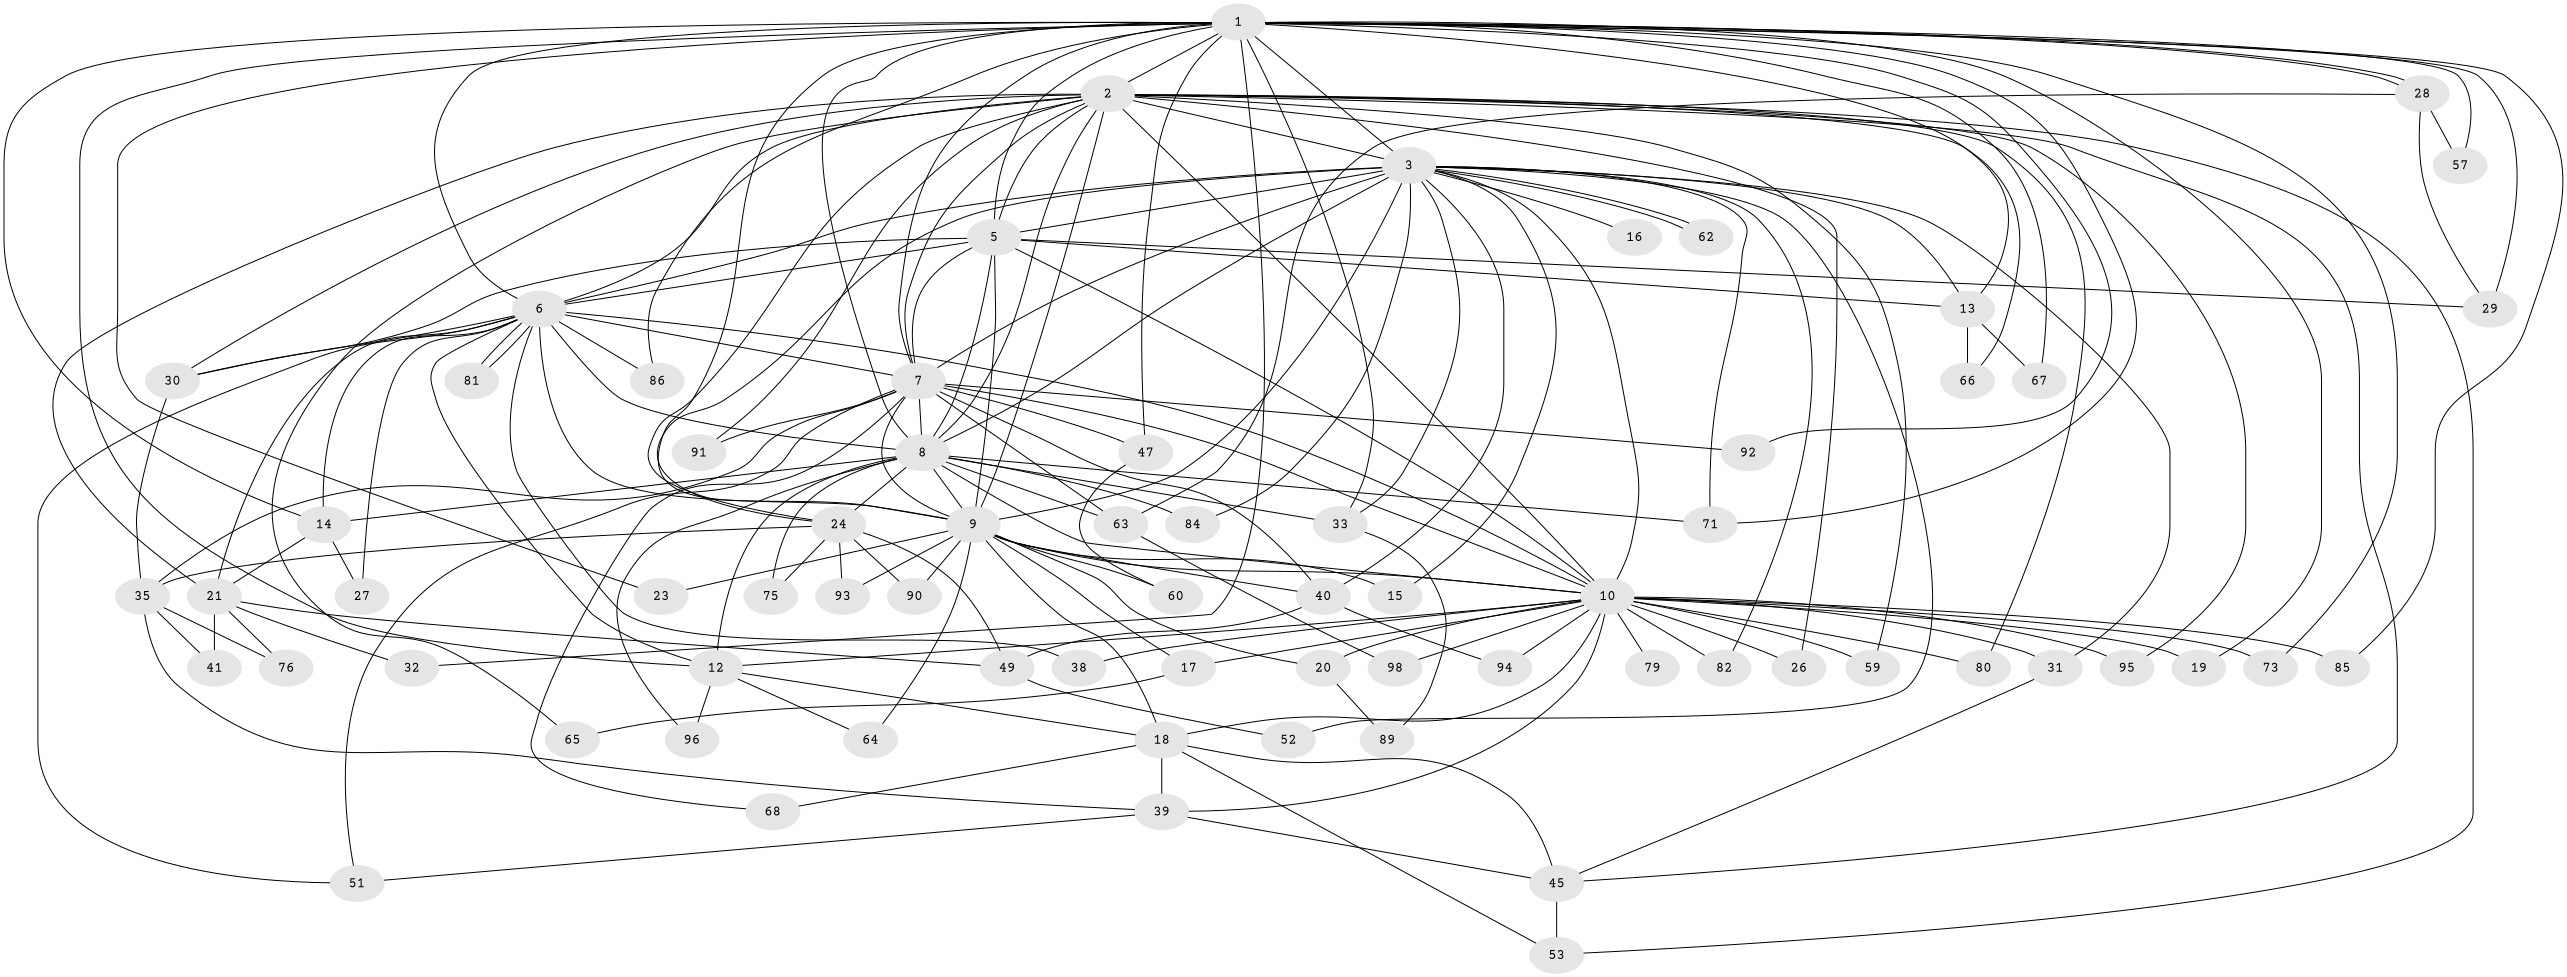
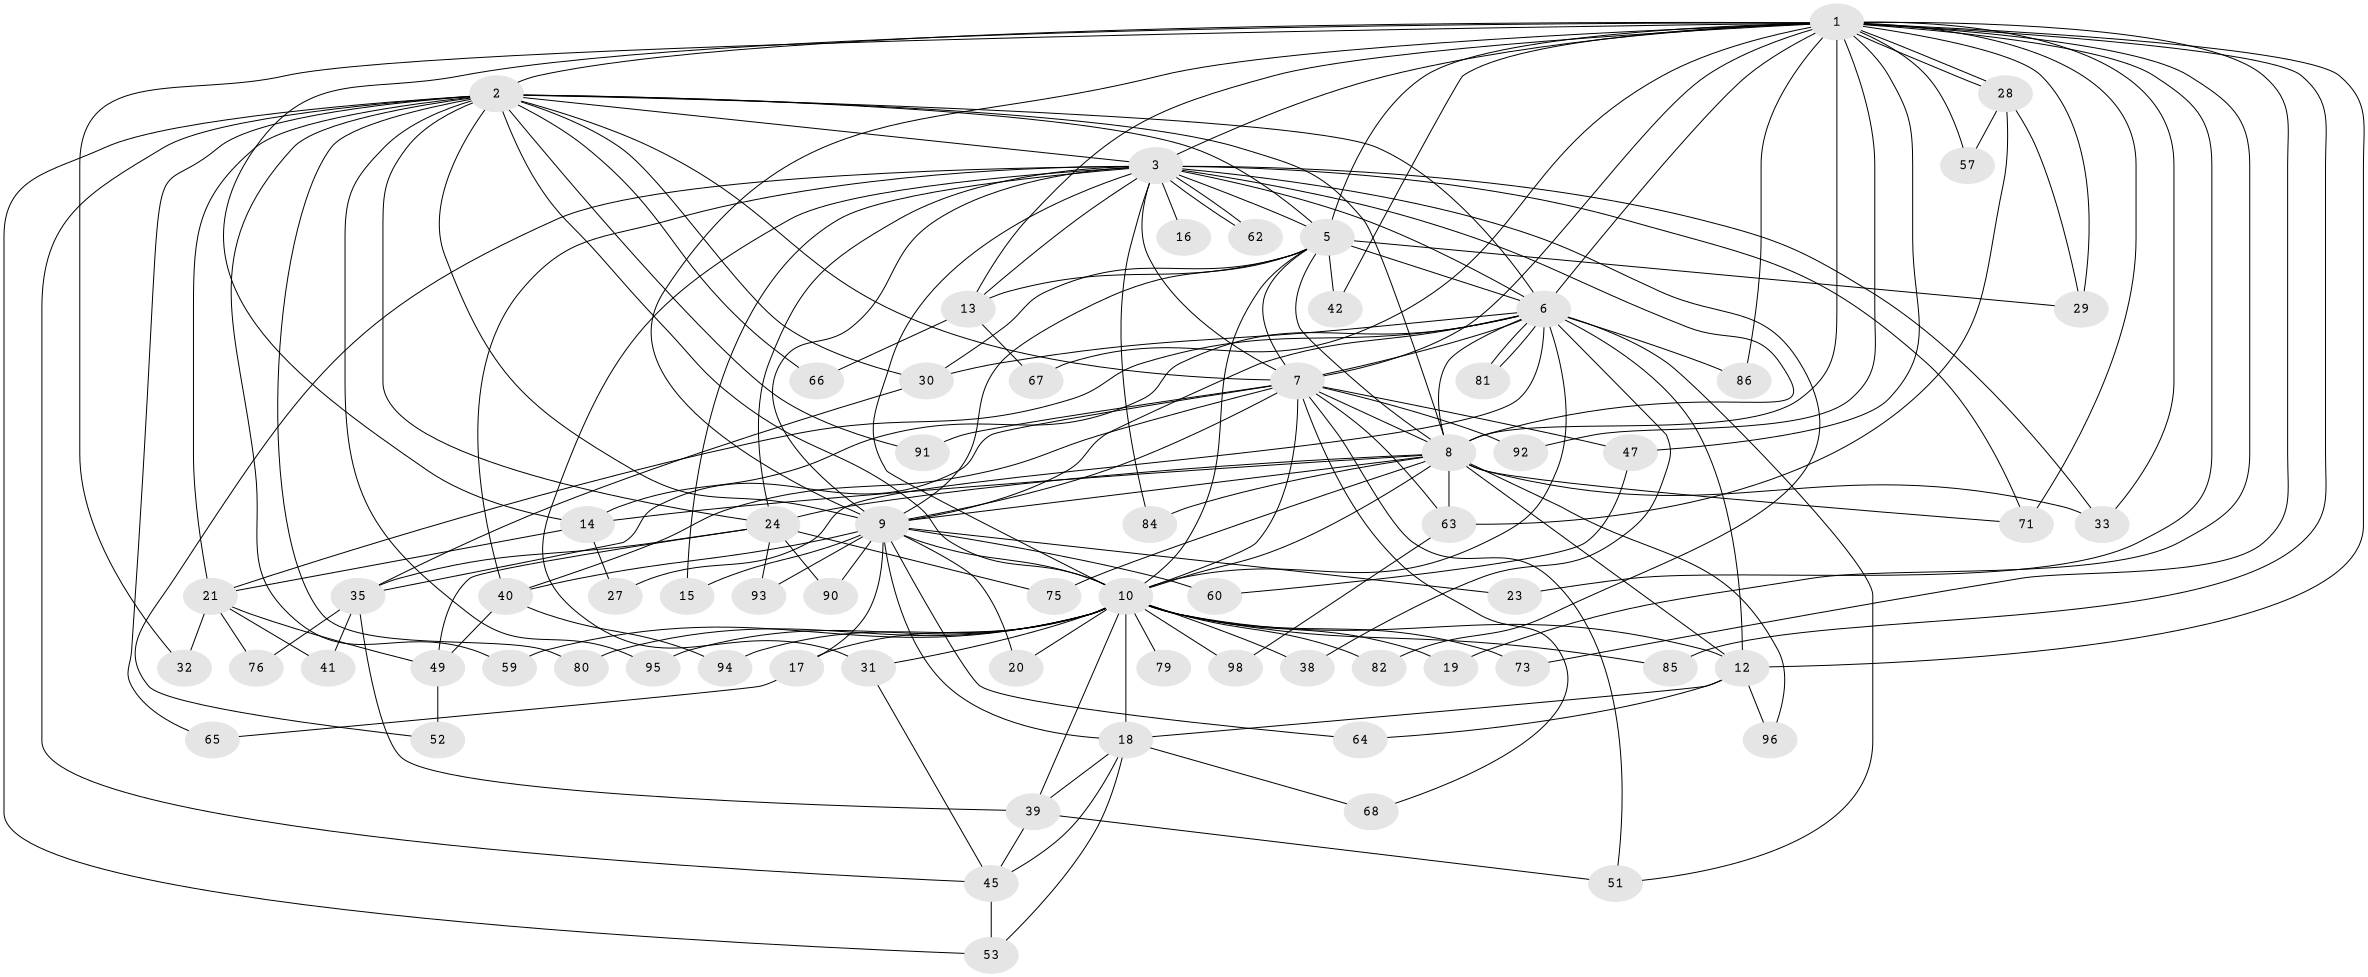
none -> (1335, 309)
(1799, 668) -> none
(1387, 740) -> none
